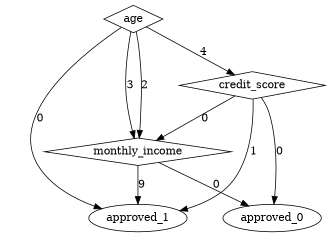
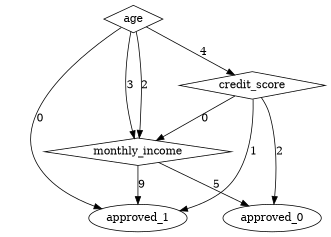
(280, 152) -> (280, 152)
(216, 185) -> (216, 185)
